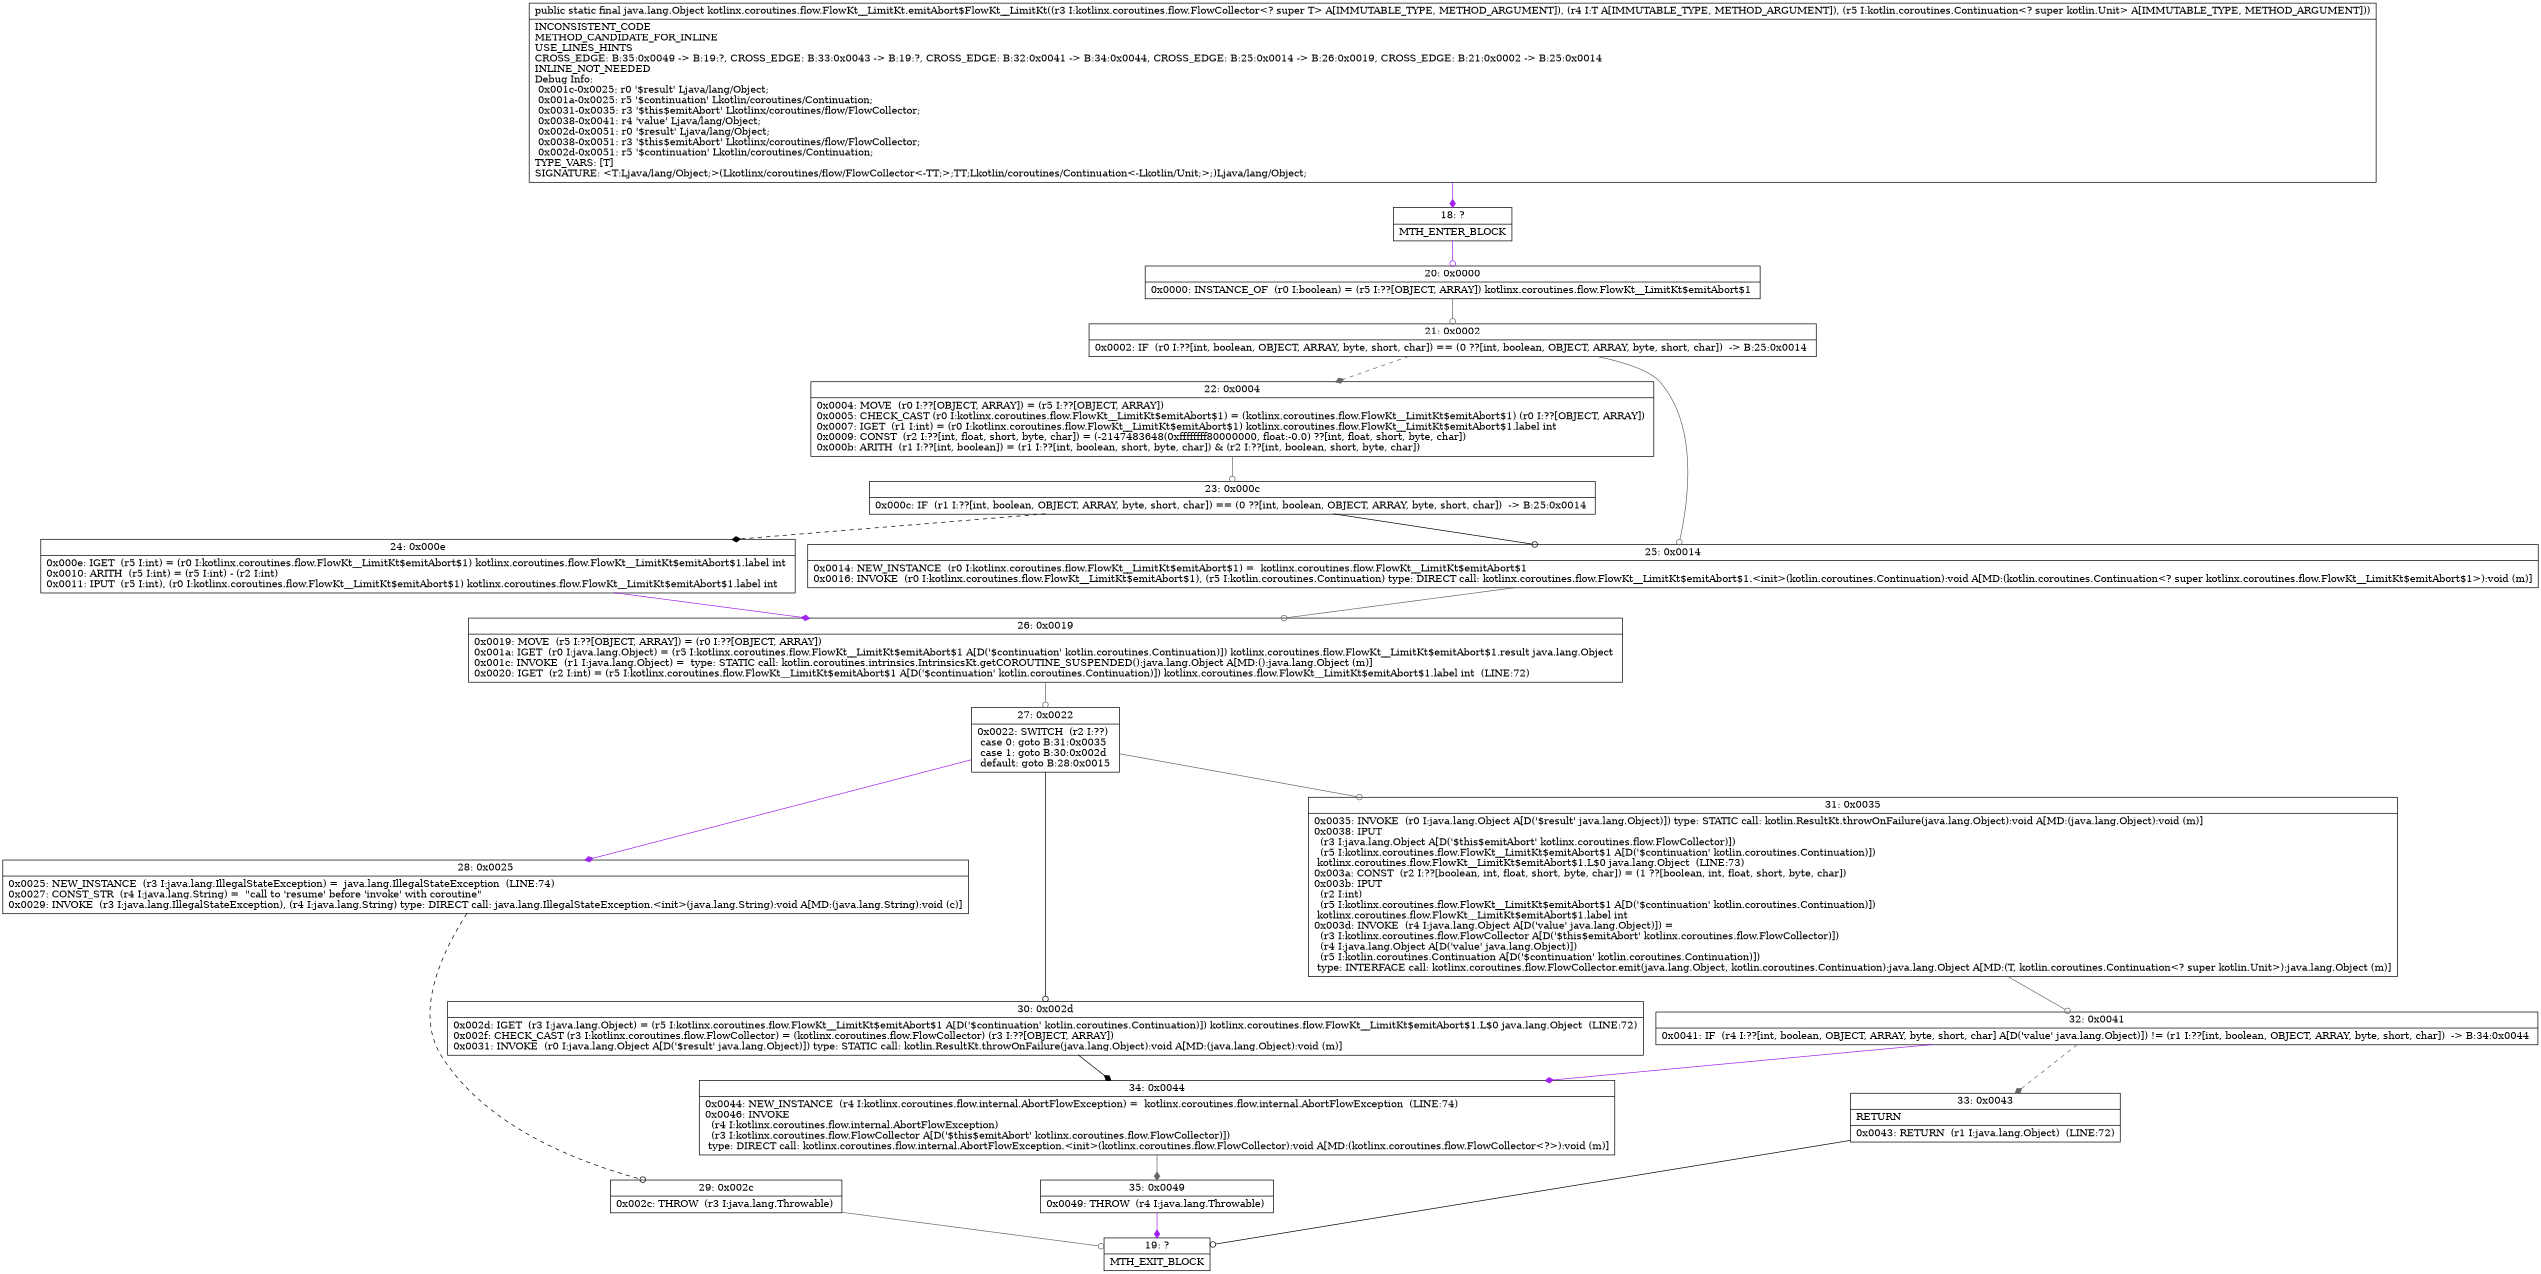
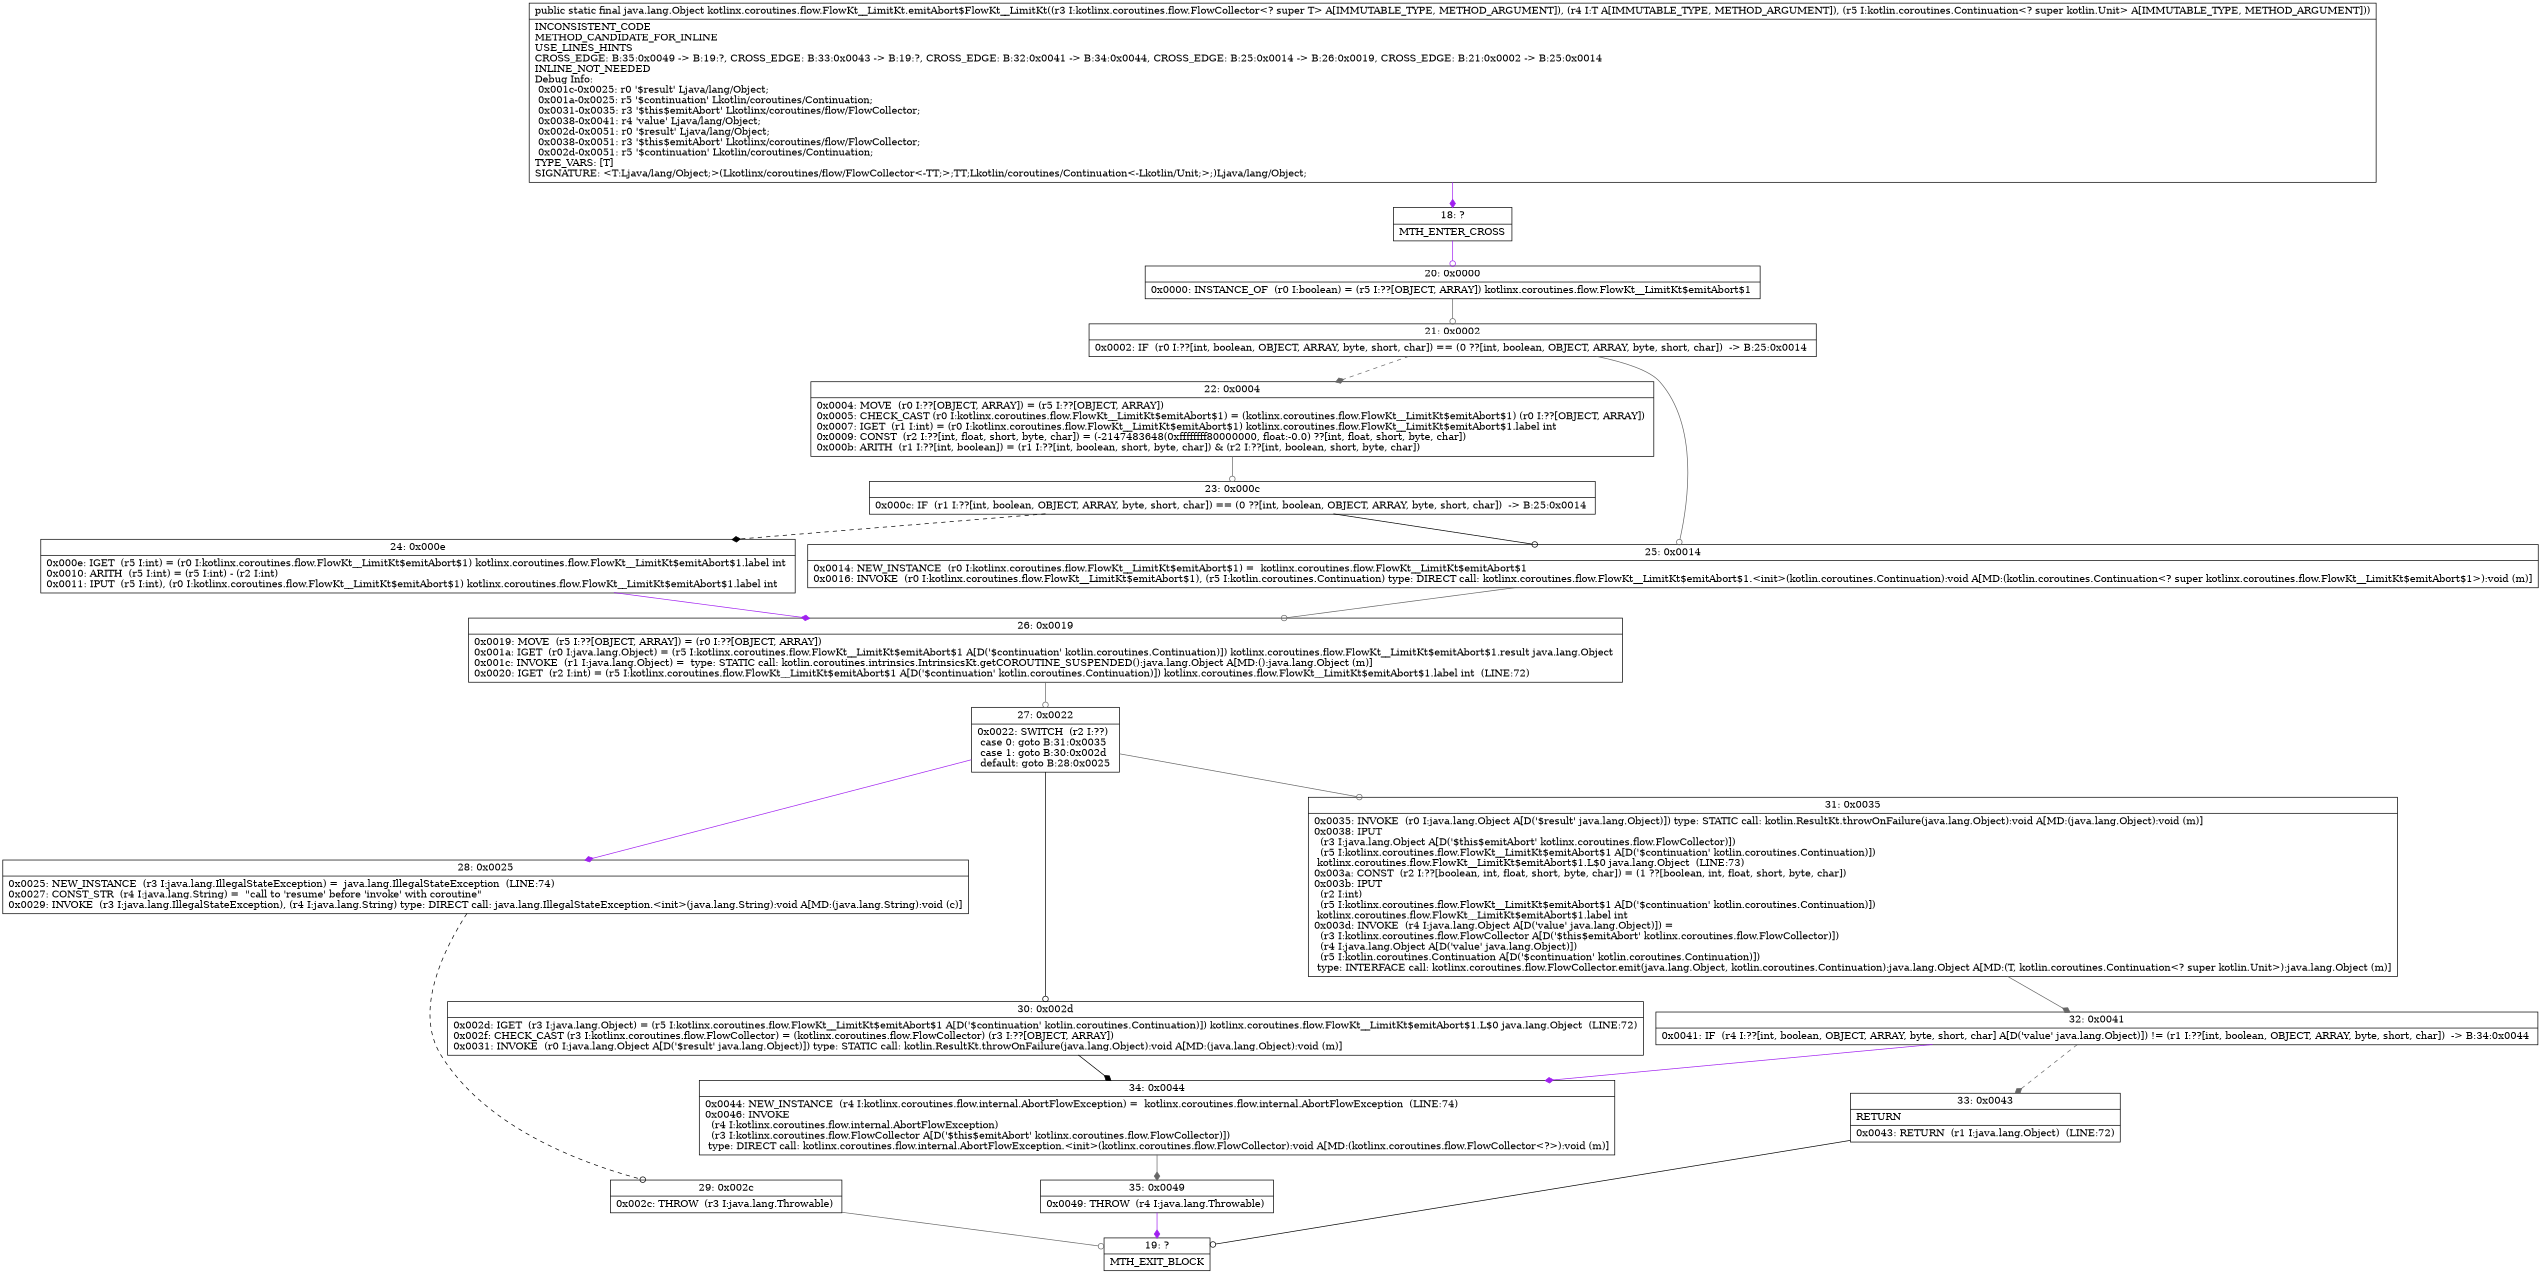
(1453, 232) -> (1452, 232)
(1045, 763) -> (1045, 763)
(2036, 993) -> (2036, 993)
